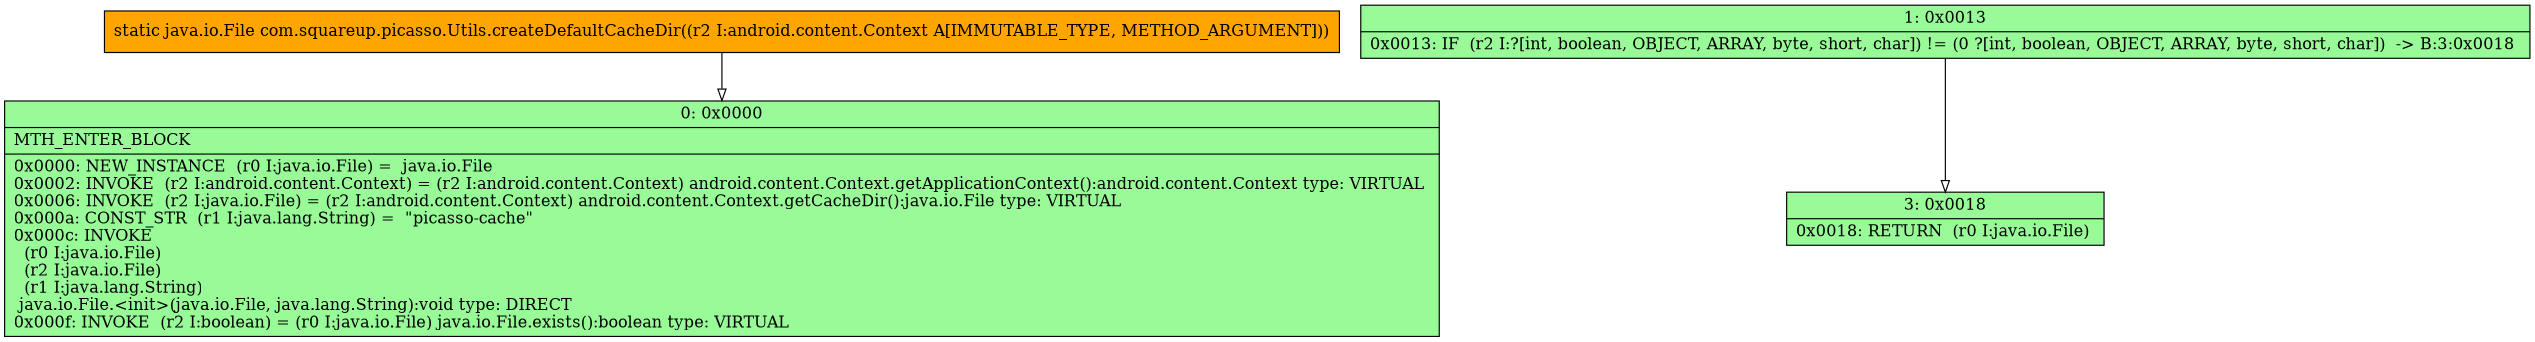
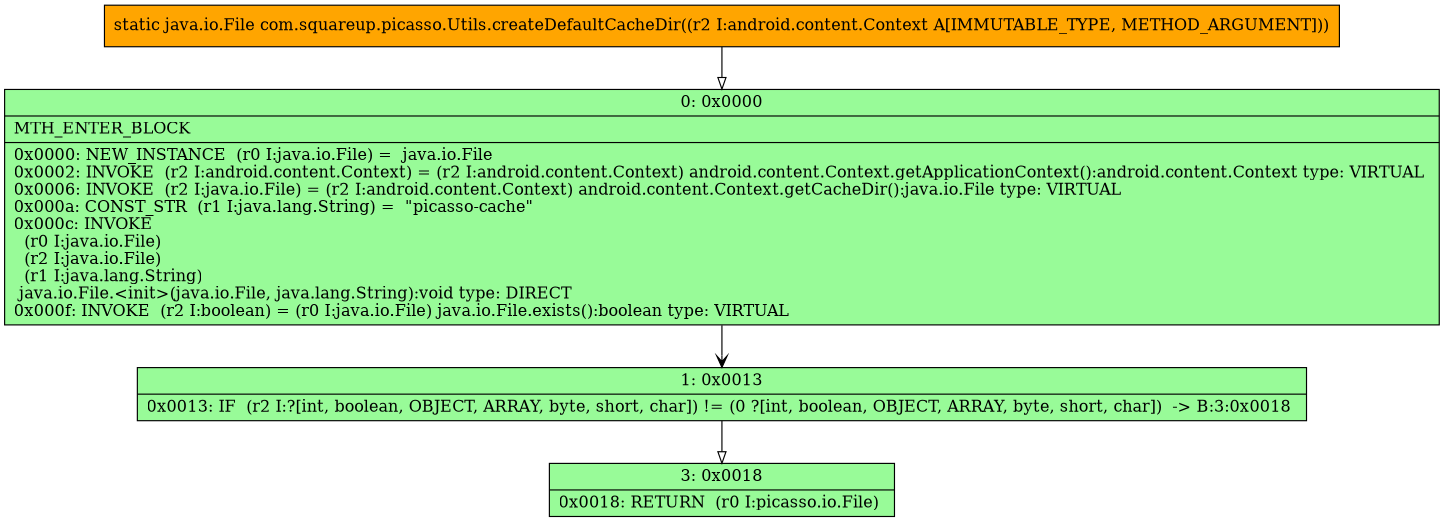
(1945, 231) -> (722, 503)
none -> (722, 340)
